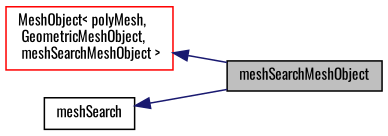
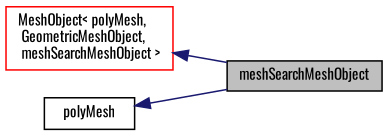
(89, 114) -> (89, 114)
